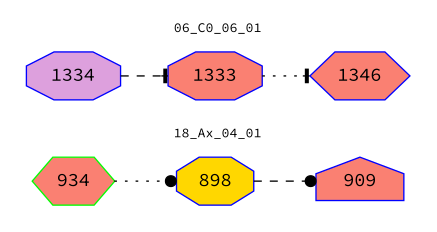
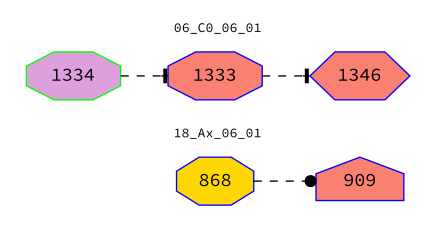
(73, 76) -> (73, 76)
(282, 76) -> (282, 76)
(218, 134) -> (218, 134)
(73, 181) -> none
(215, 181) -> (215, 181)
